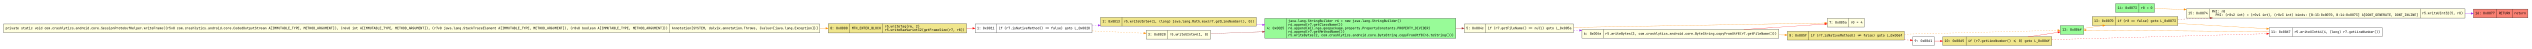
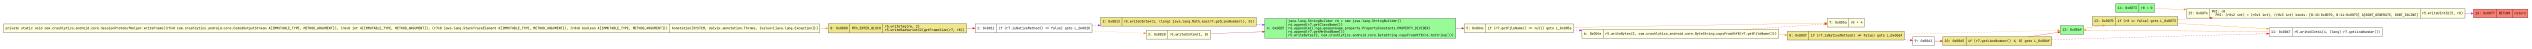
(1784, 27) -> (1784, 27)
